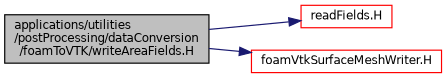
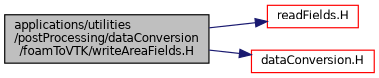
(346, 61) -> (313, 61)
